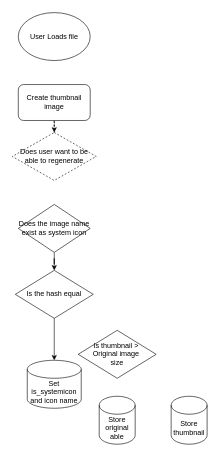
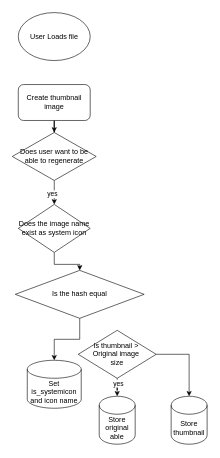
(54, 128) -> (54, 128)
(54, 156) -> (54, 156)
none -> (54, 195)
(54, 294) -> (80, 294)
none -> (188, 354)
none -> (117, 388)
